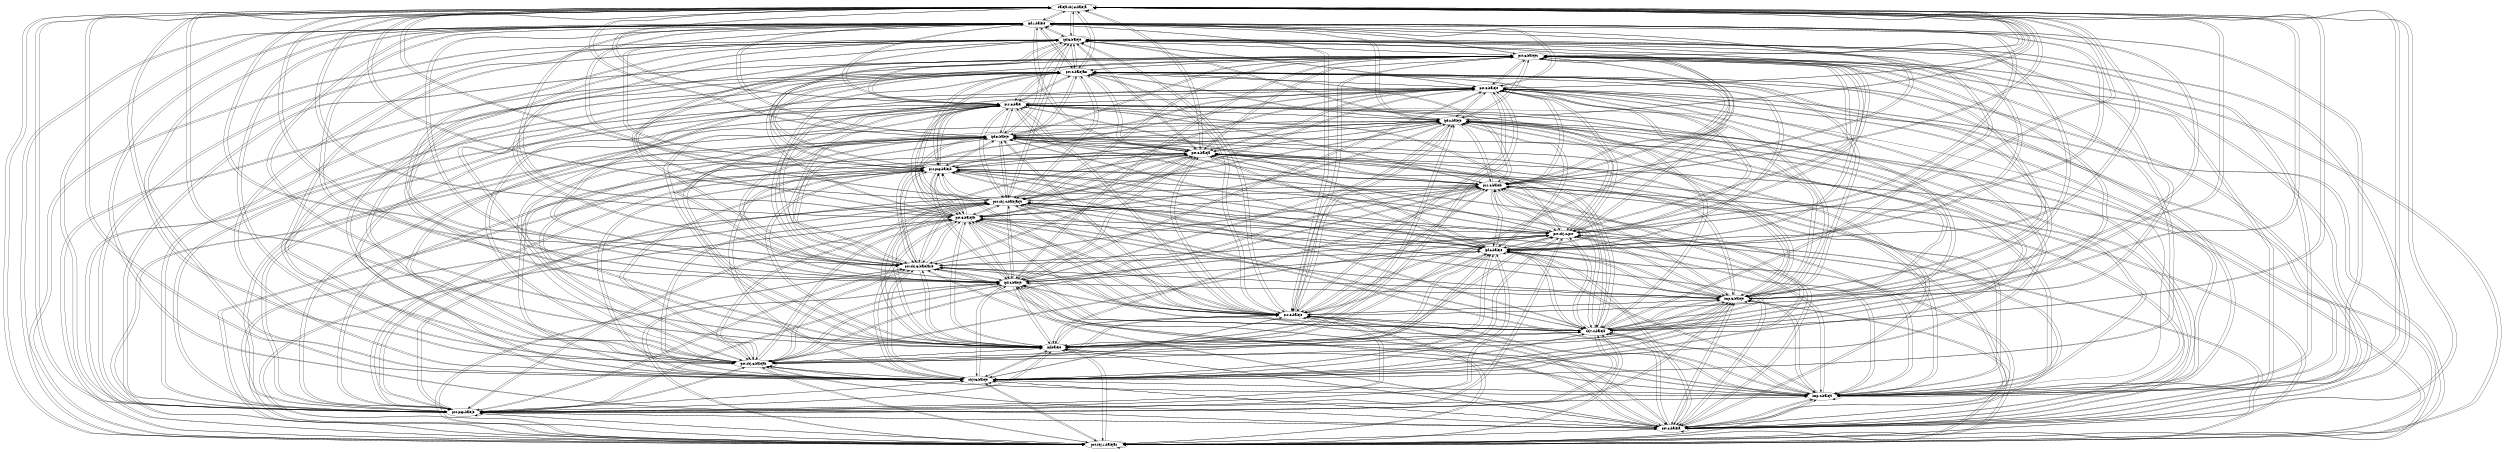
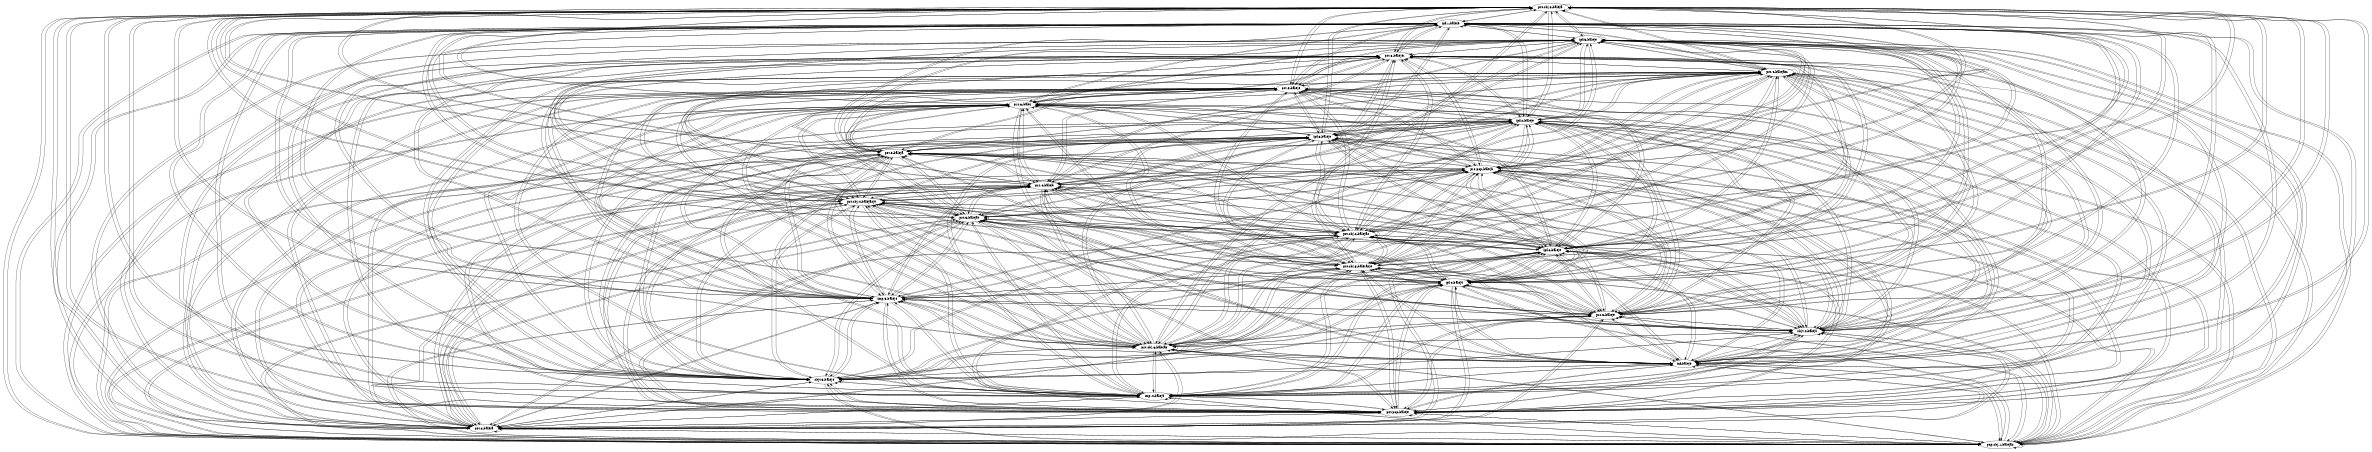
(1072, 7) -> (1550, 7)
none -> (915, 143)
none -> (1175, 188)
(1563, 234) -> (1356, 234)
(1407, 288) -> none
none -> (478, 312)
(1324, 339) -> none
(1104, 445) -> (2000, 445)
